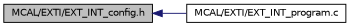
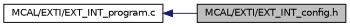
(174, 13) -> (185, 13)
